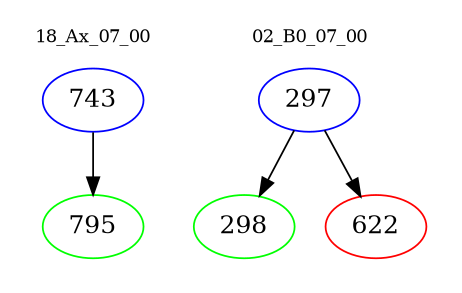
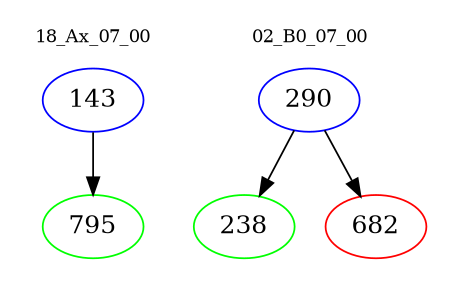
(93, 100) -> (93, 100)
(309, 100) -> (309, 100)
(244, 227) -> (244, 227)
(376, 227) -> (376, 227)
